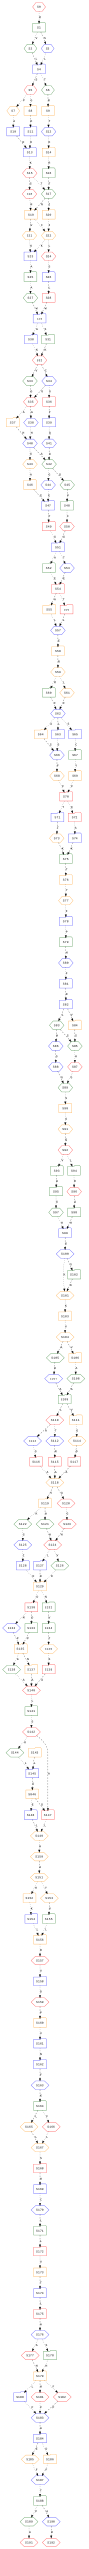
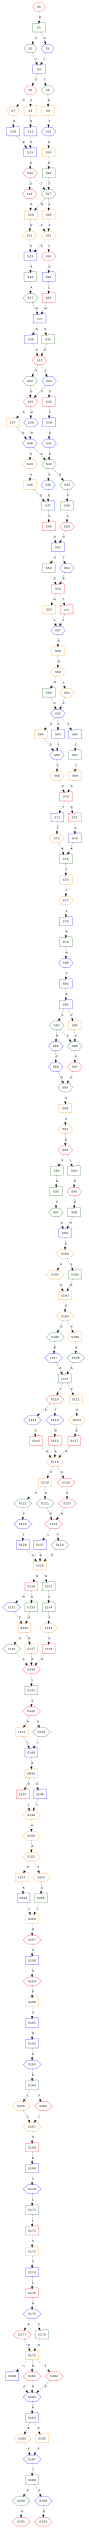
(65, 1254) -> (65, 1254)
(70, 1284) -> (71, 1284)
(48, 1770) -> (27, 1720)
